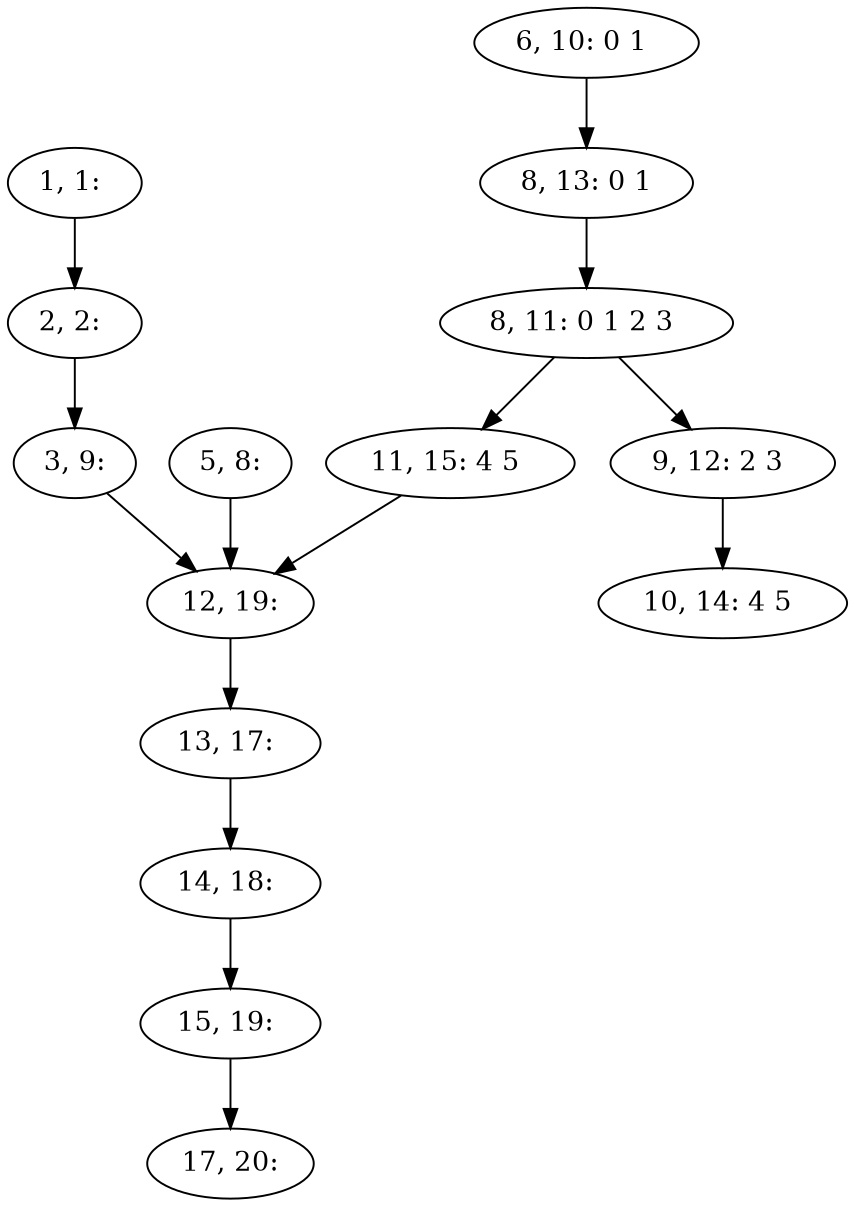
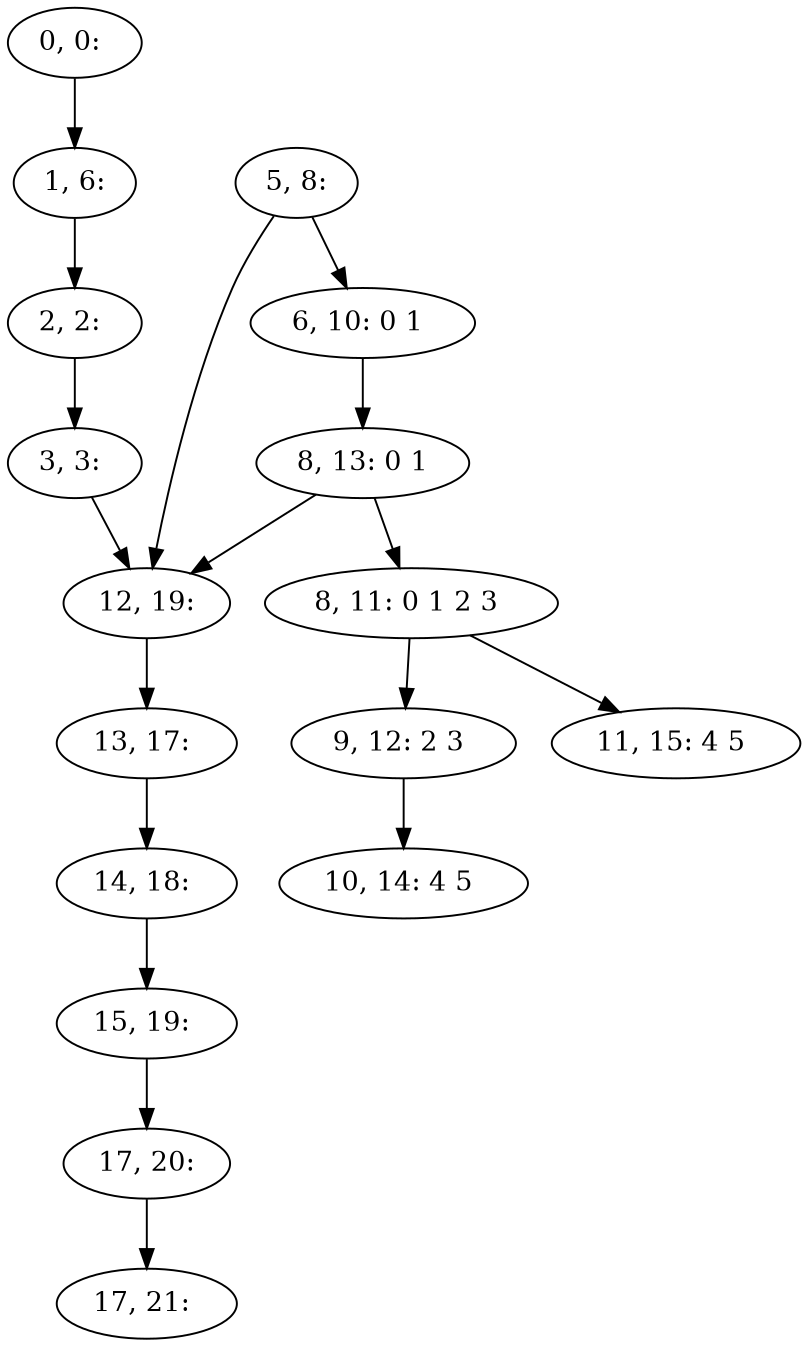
none -> (75, 43)
(75, 183) -> (75, 183)
none -> (325, 244)
(75, 463) -> (75, 463)
(347, 529) -> (262, 528)
none -> (147, 1304)
